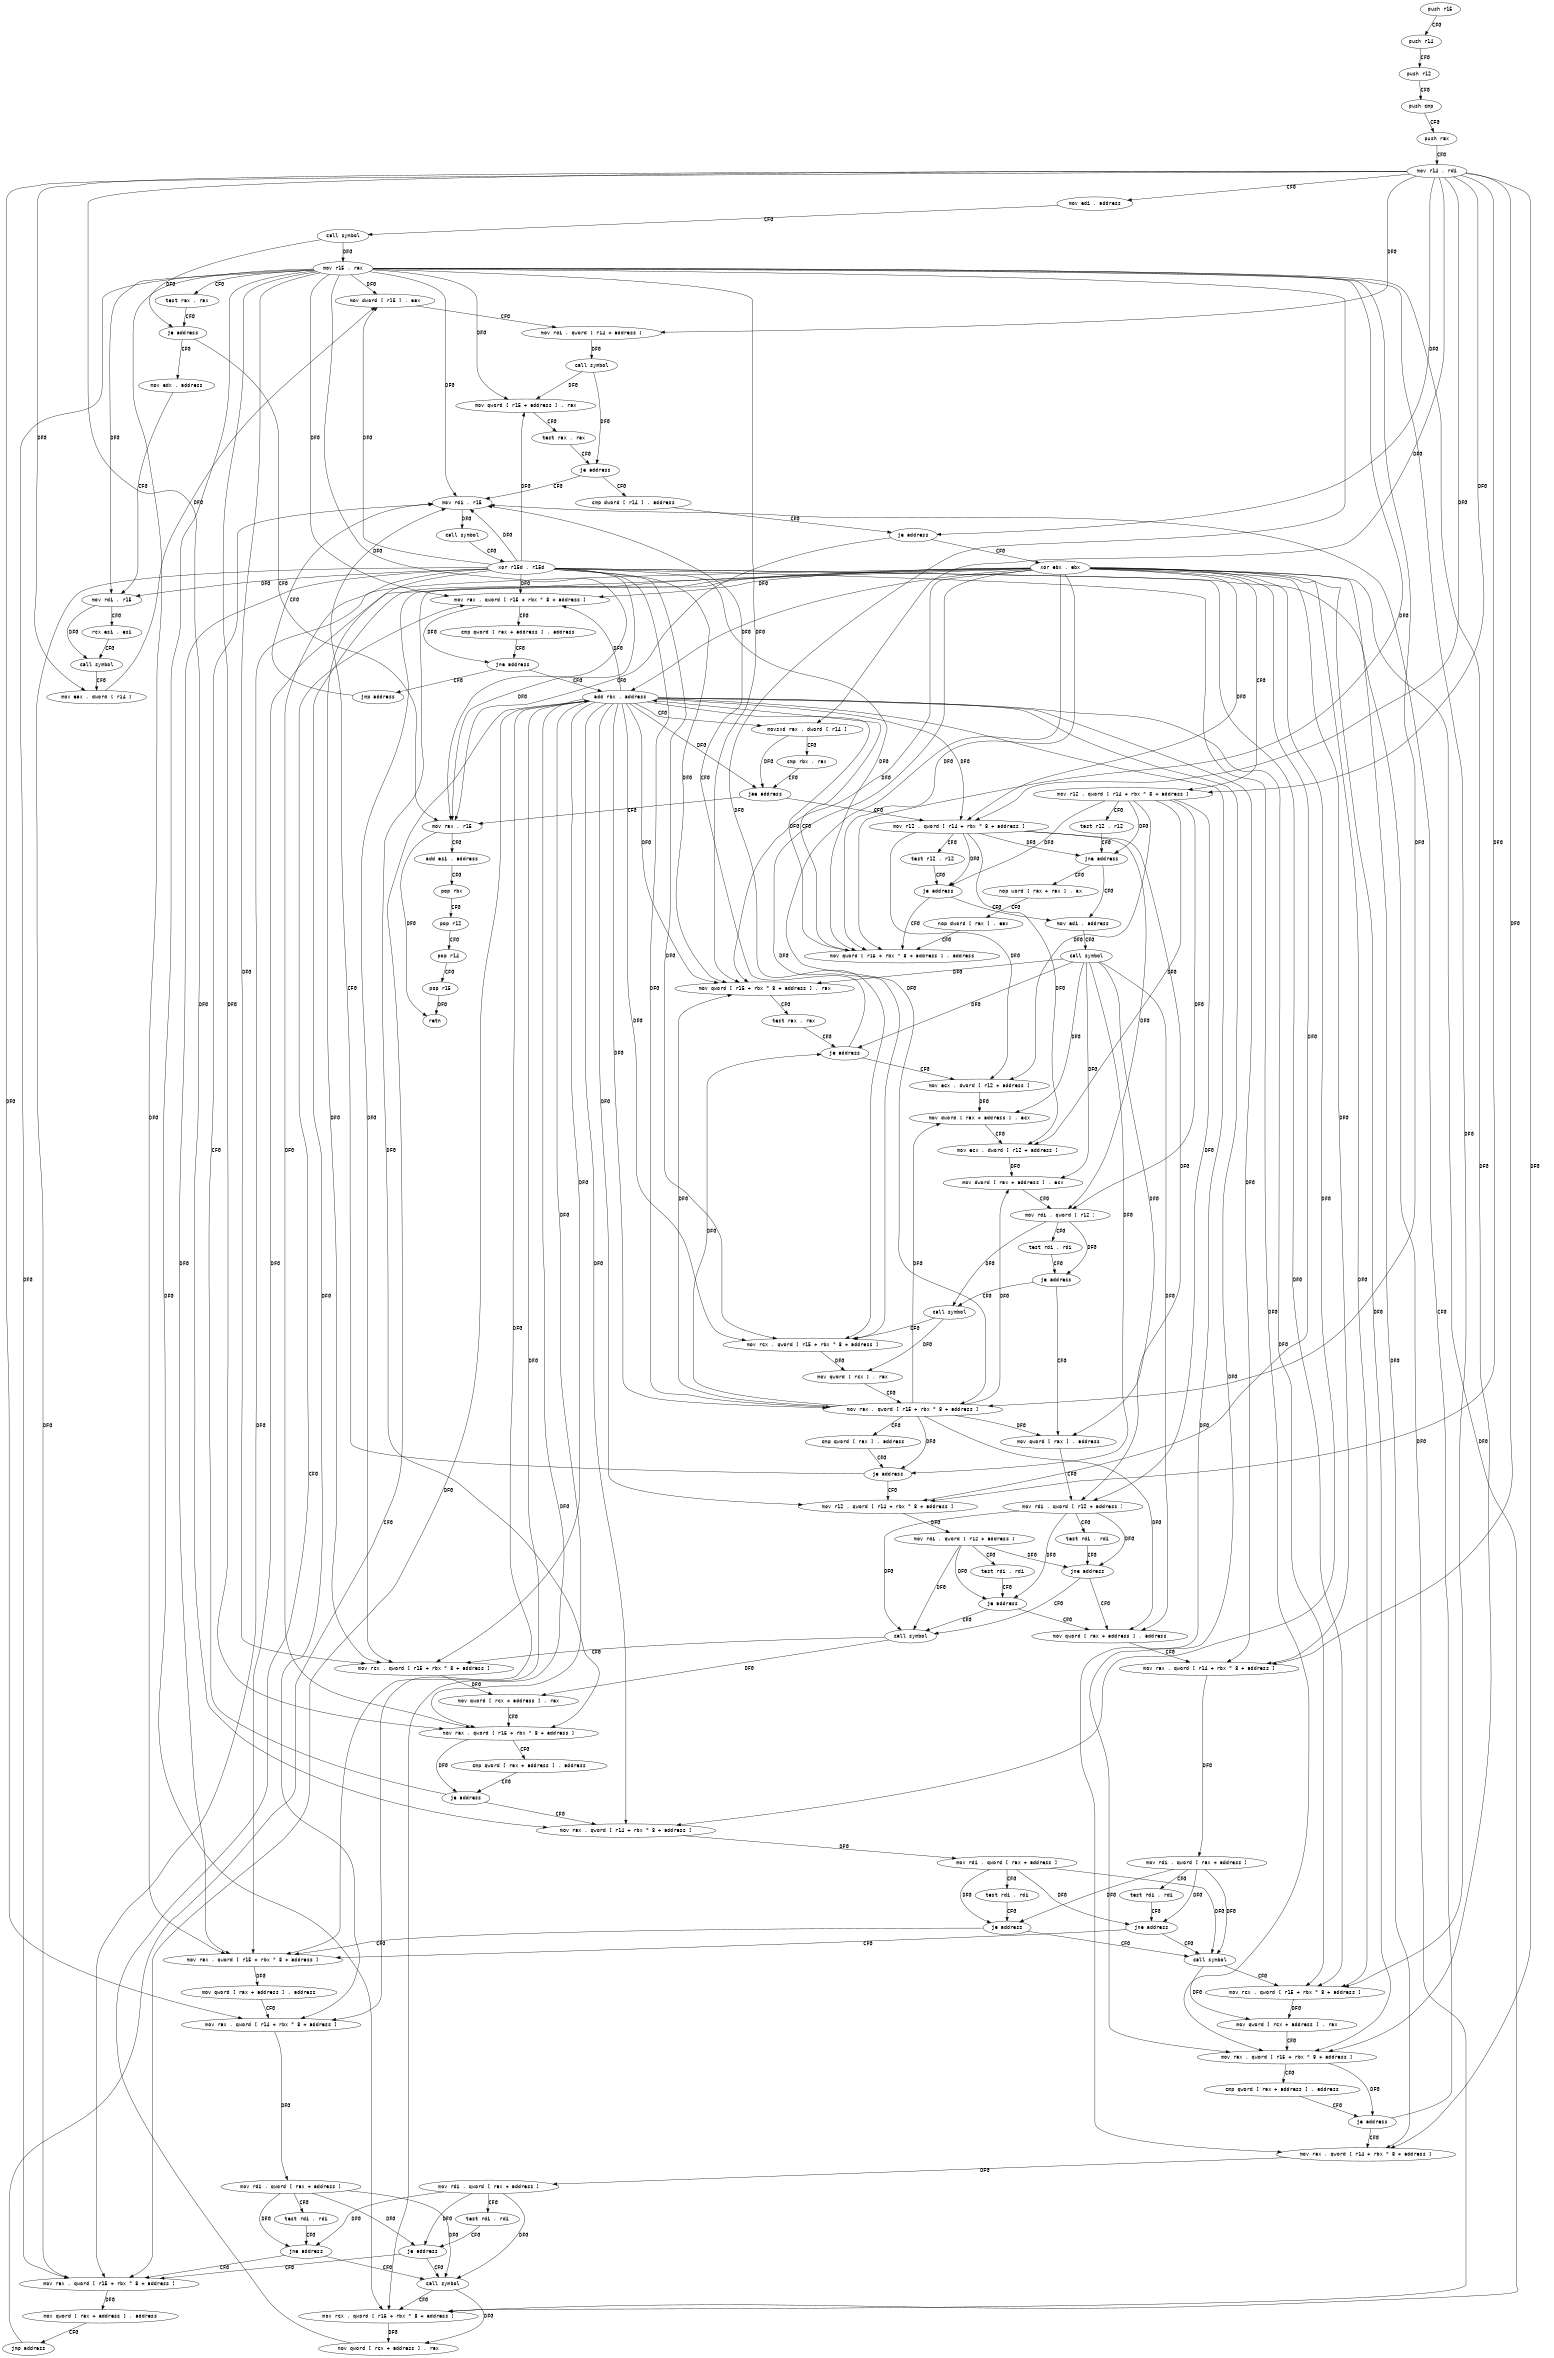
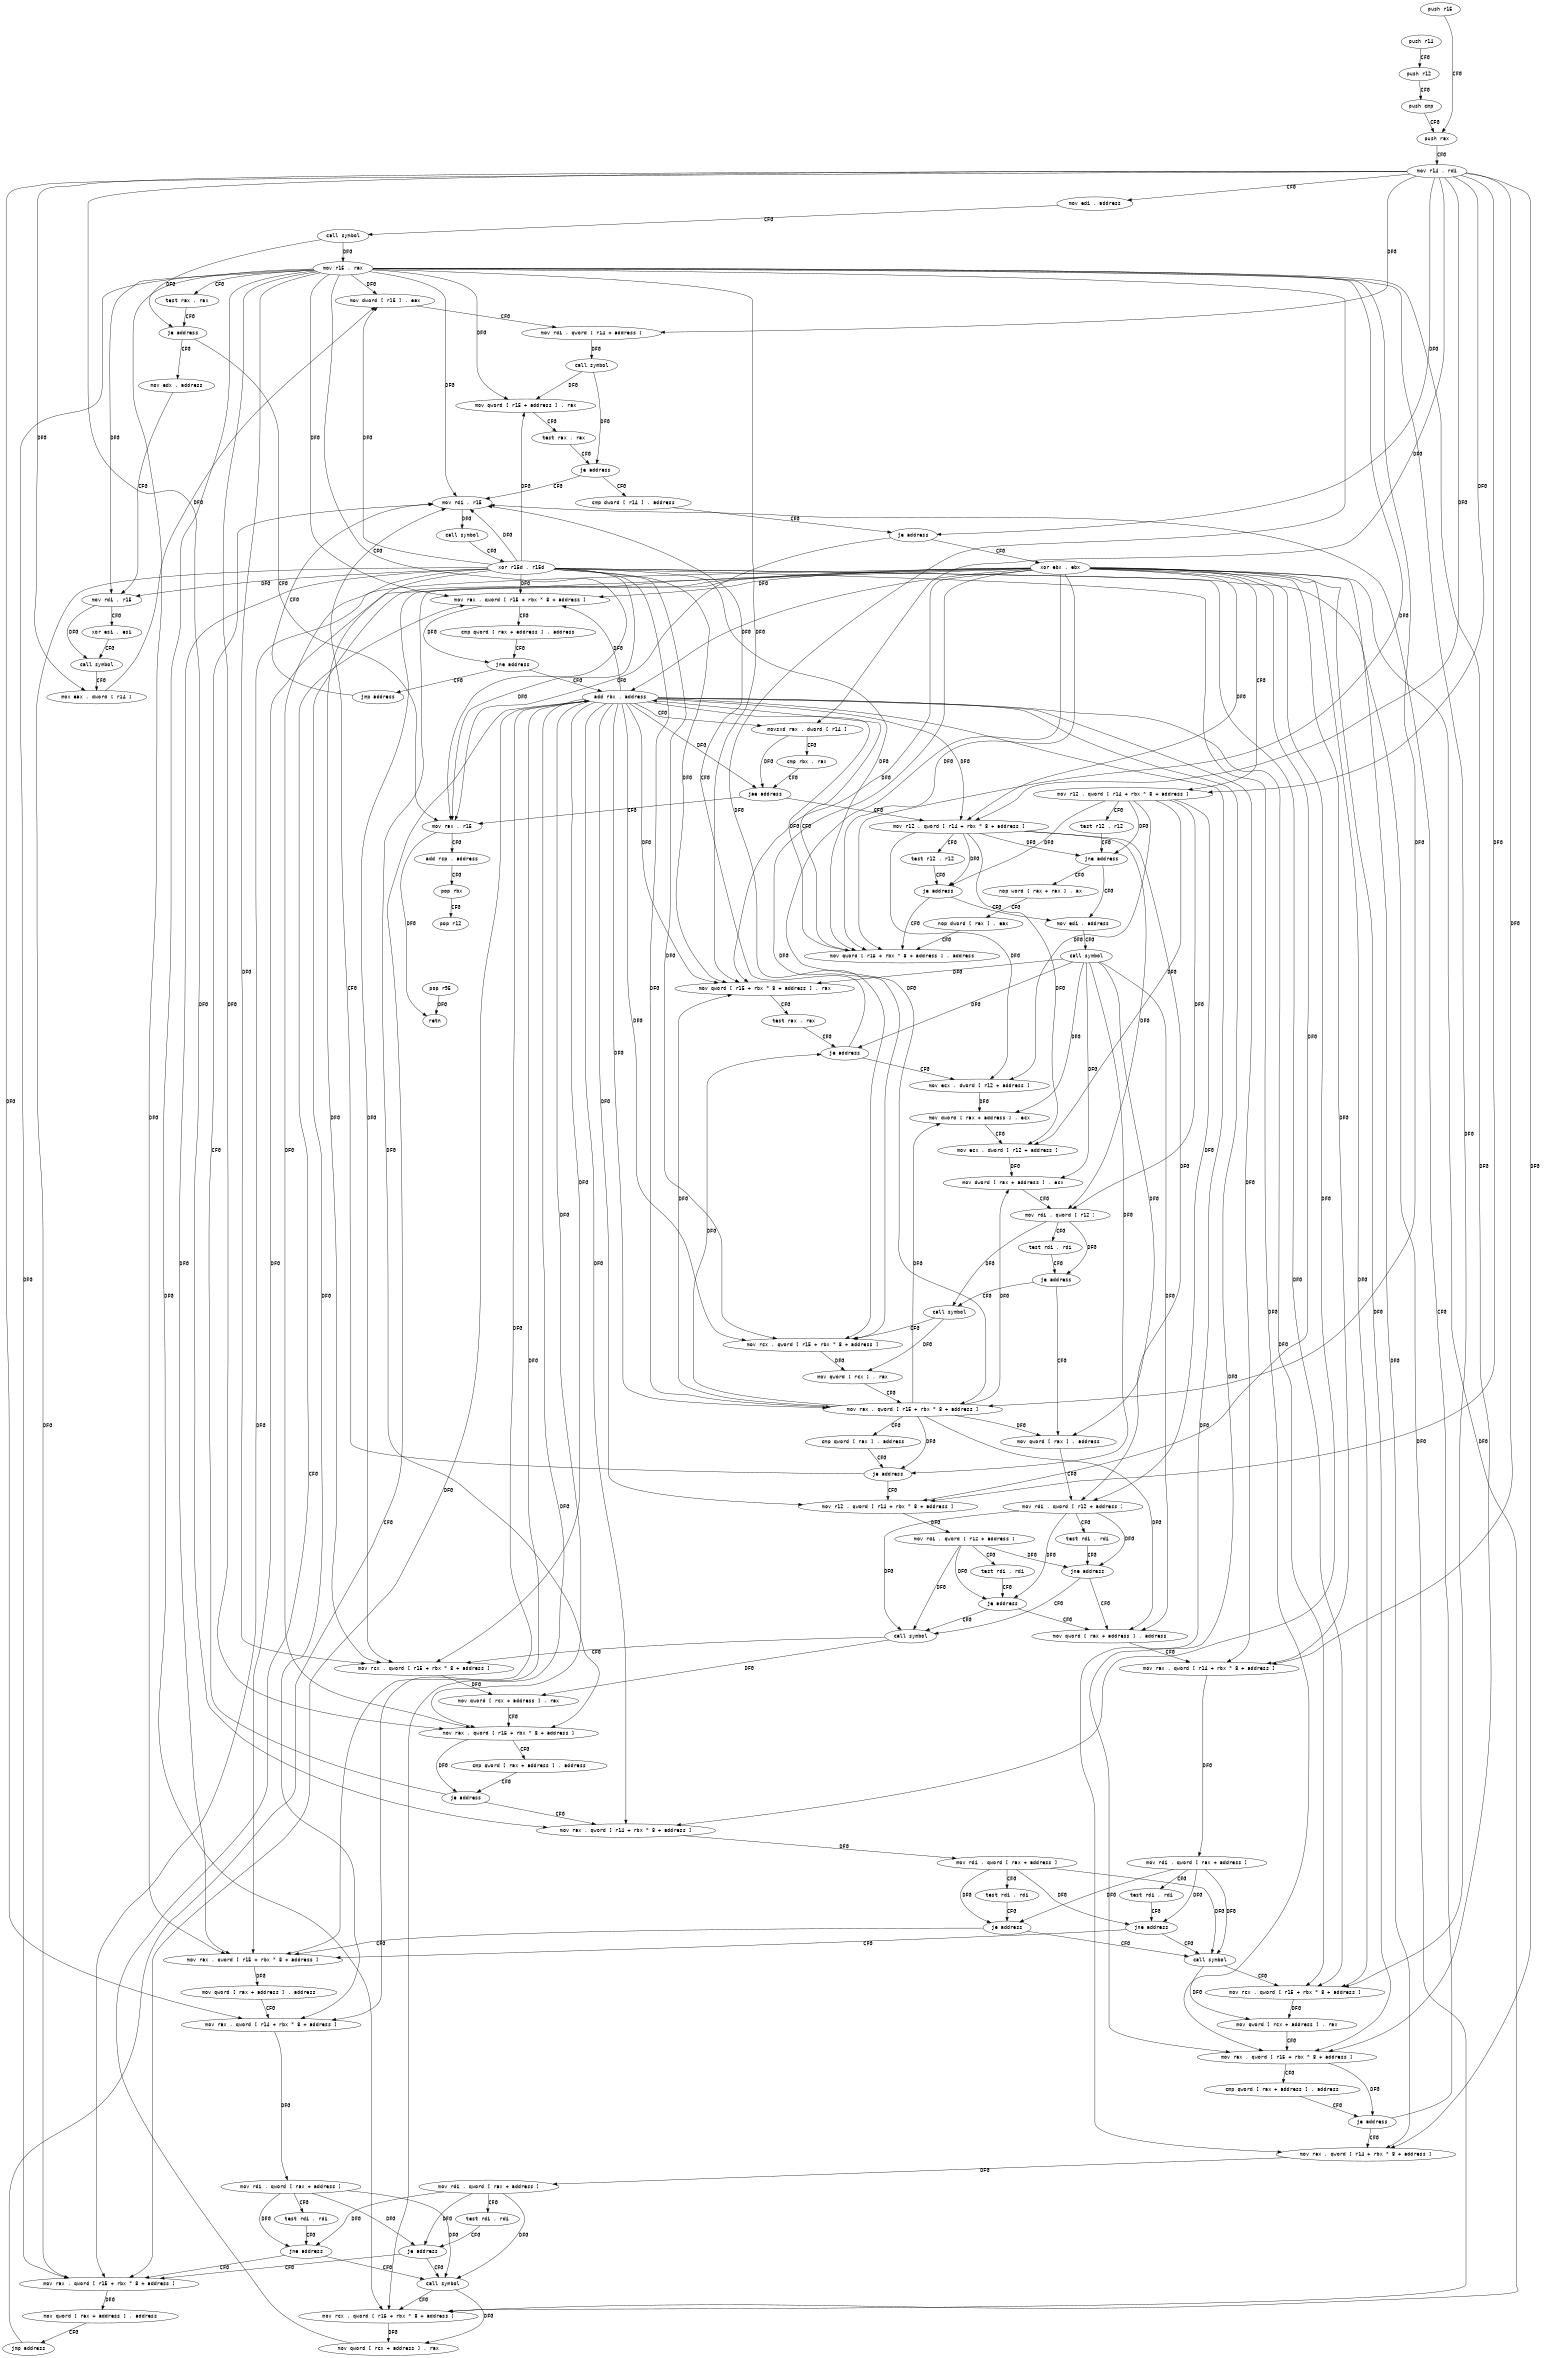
(1432, 24) -> (1453, 73)
(378, 551) -> (378, 551)
(112, 632) -> (112, 632)
(452, 859) -> (452, 859)
(448, 956) -> none
(440, 989) -> (440, 989)
